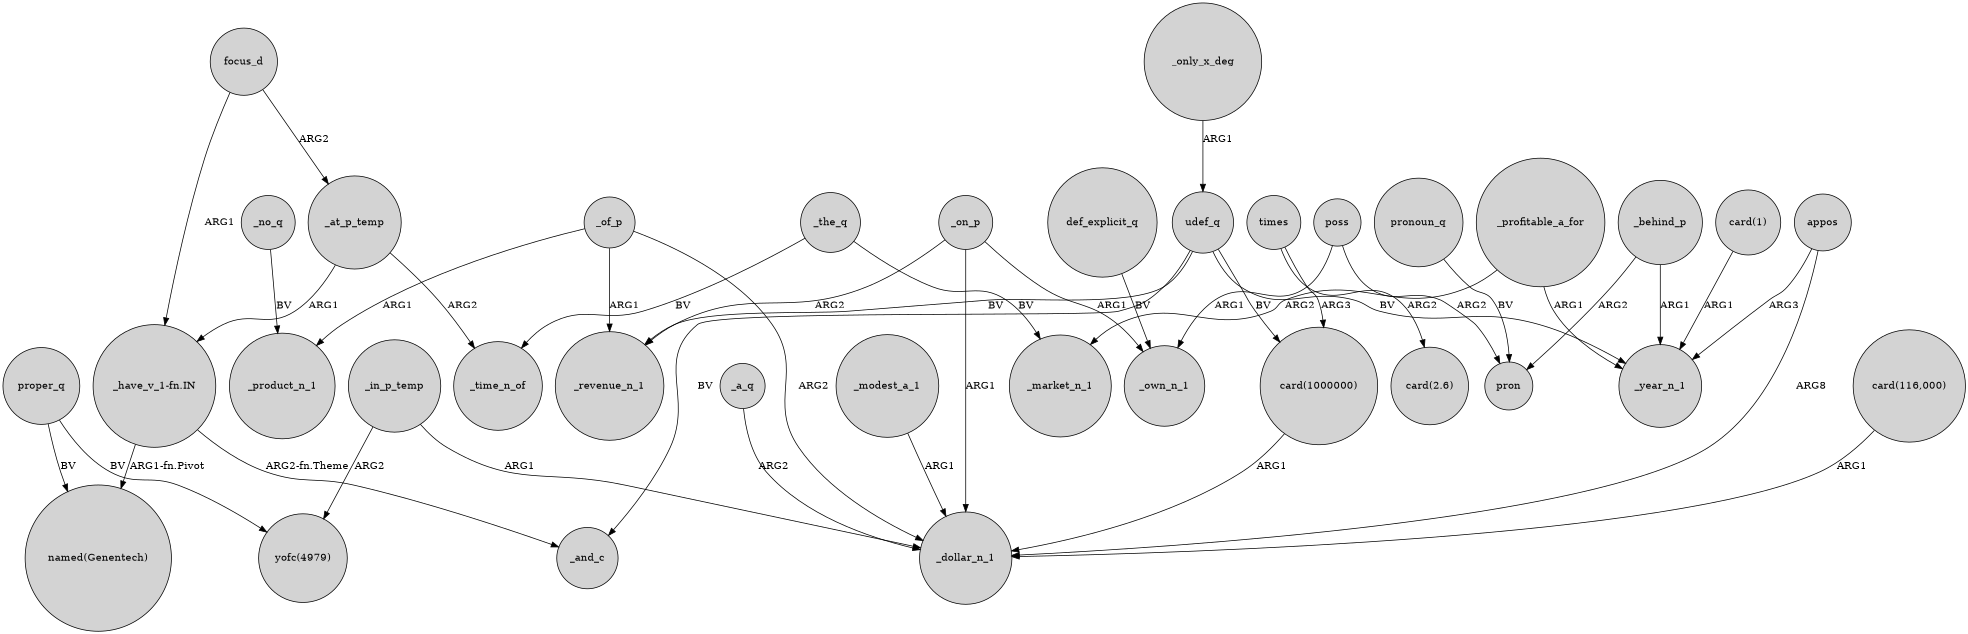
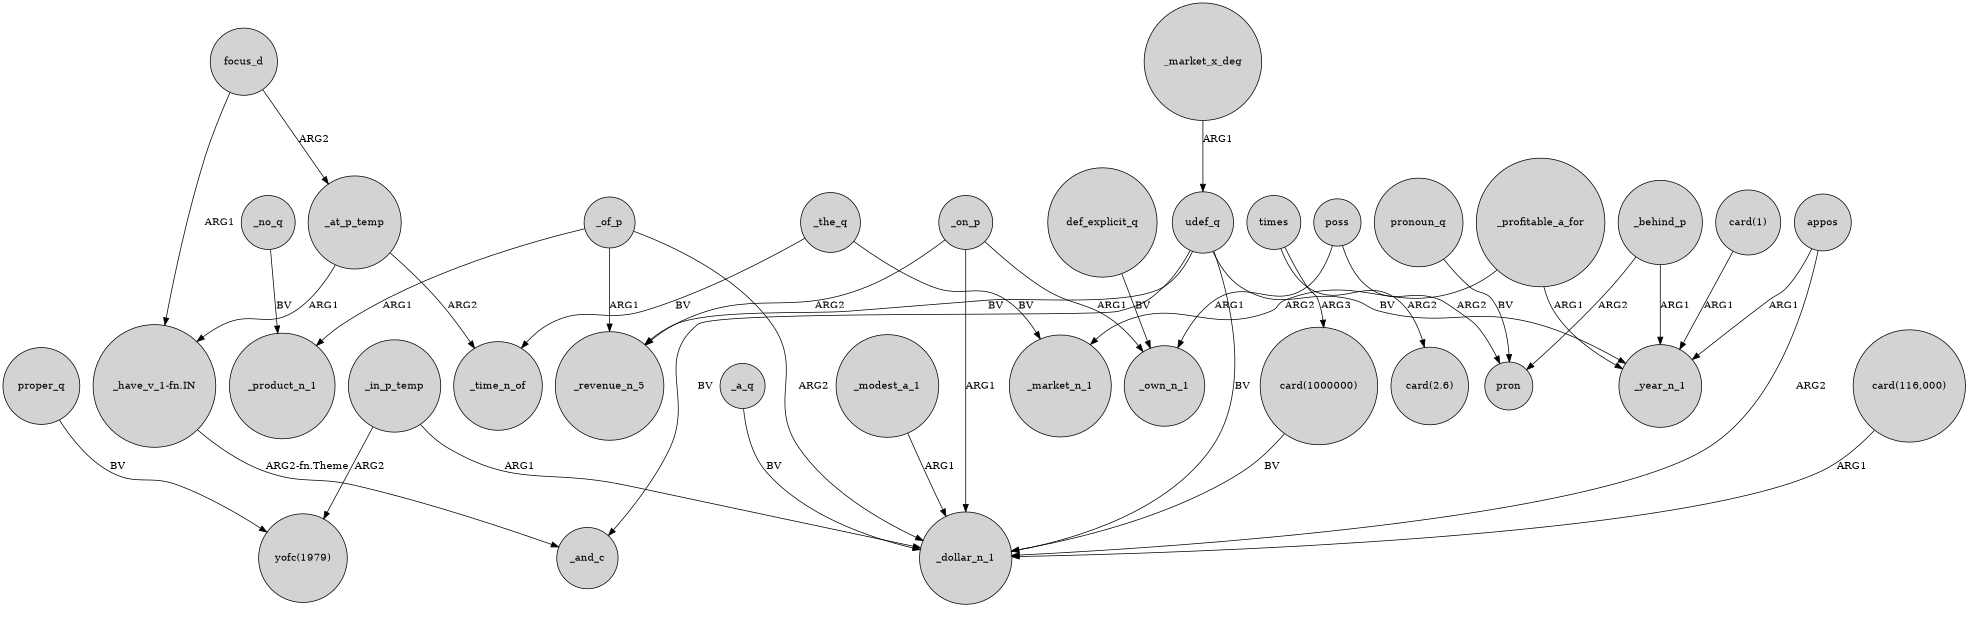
(1203, 62) -> (1203, 62)
(1247, 299) -> (1205, 455)
(1784, 306) -> (1784, 306)
(610, 386) -> (610, 386)
(1811, 386) -> (1811, 386)
(774, 466) -> (774, 466)
(1272, 466) -> (1272, 466)
(98, 558) -> none
(303, 558) -> (303, 558)
